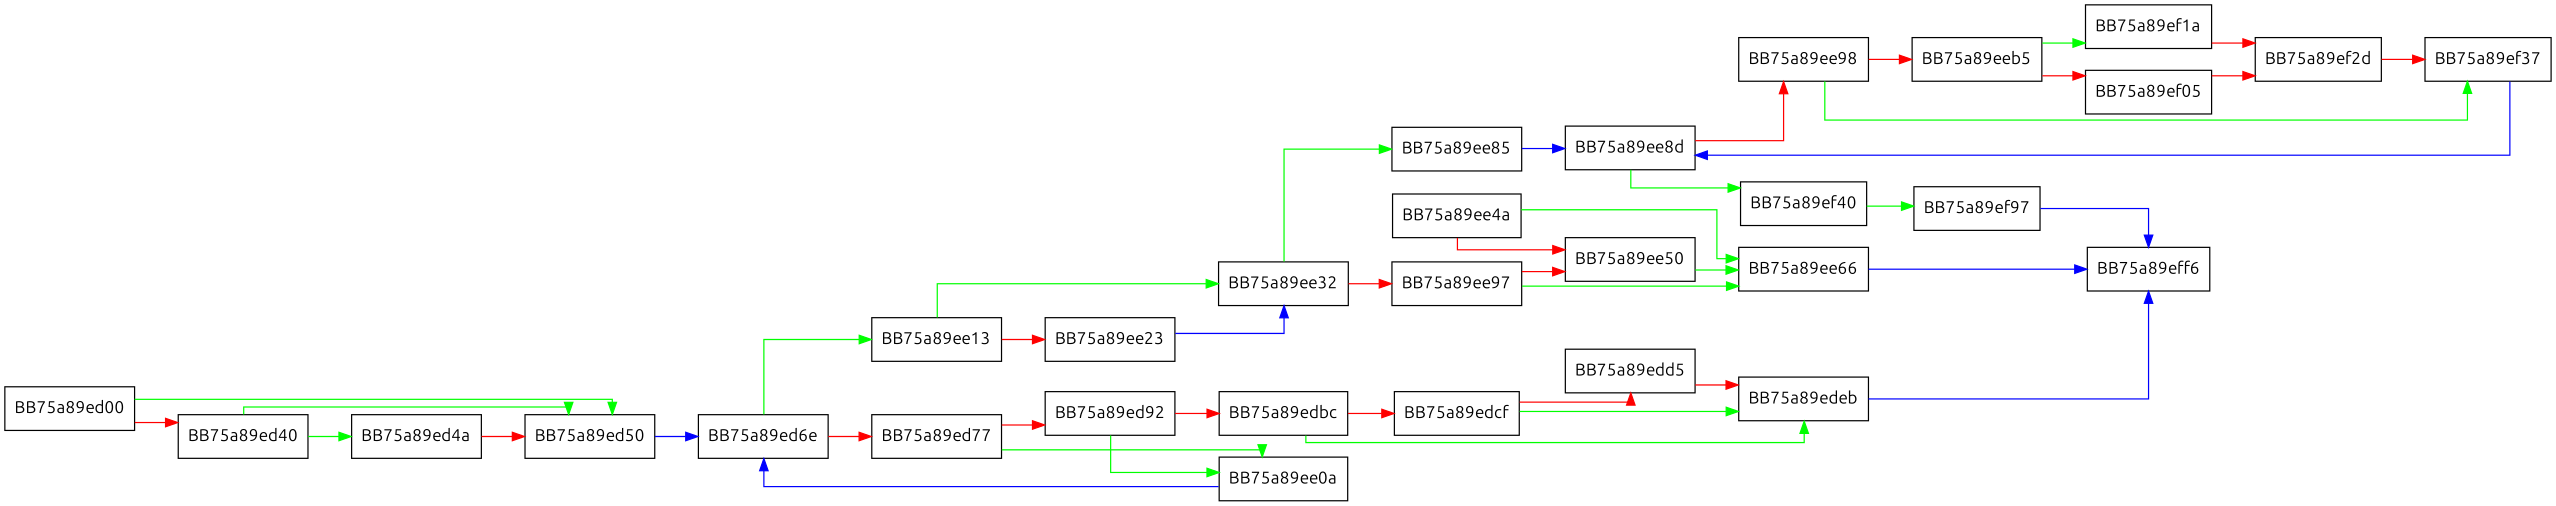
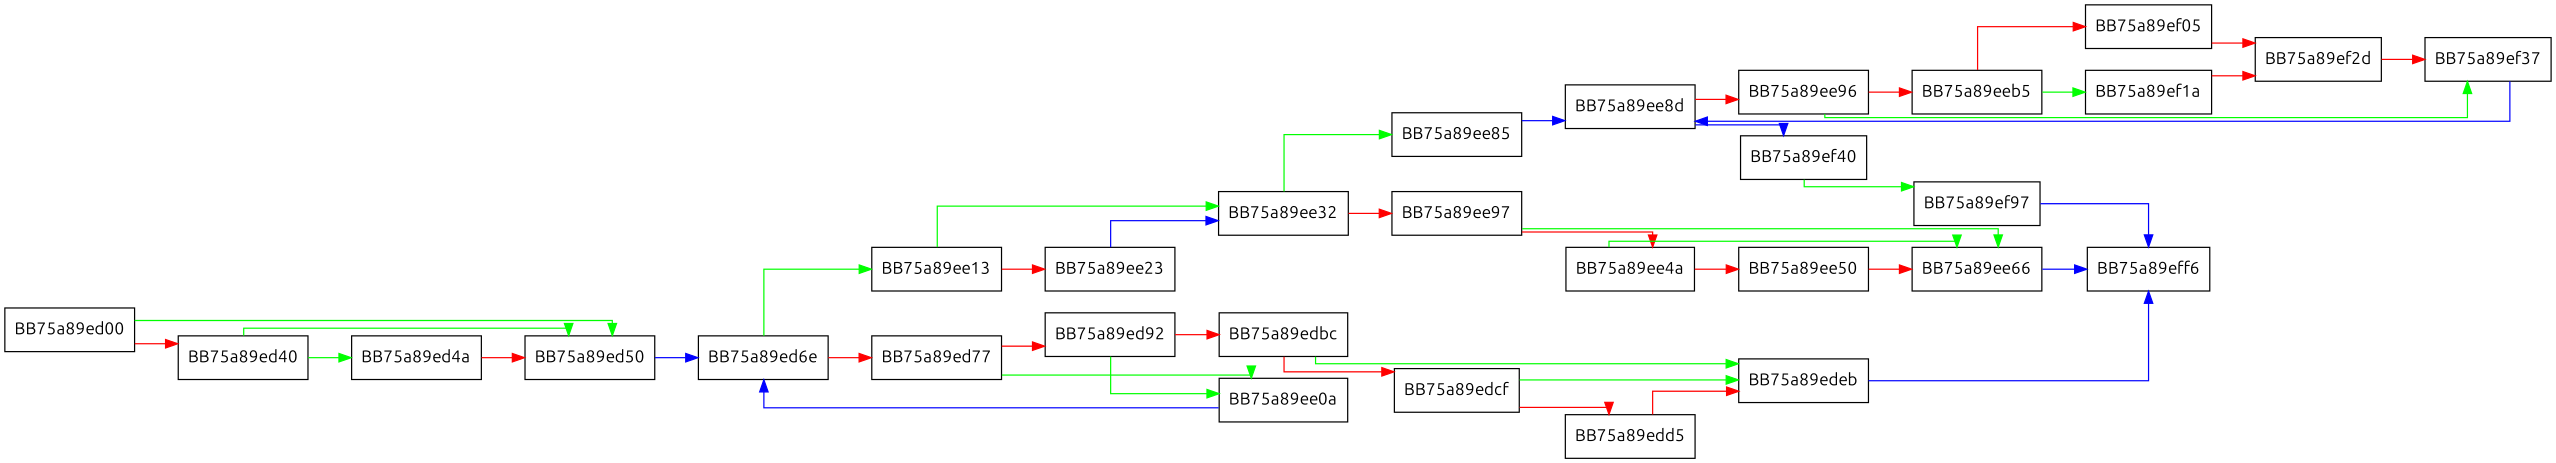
(1804, 59) -> (1804, 92)
(1670, 188) -> (1740, 125)
(1711, 270) -> (1884, 269)
(1537, 272) -> (1589, 232)
